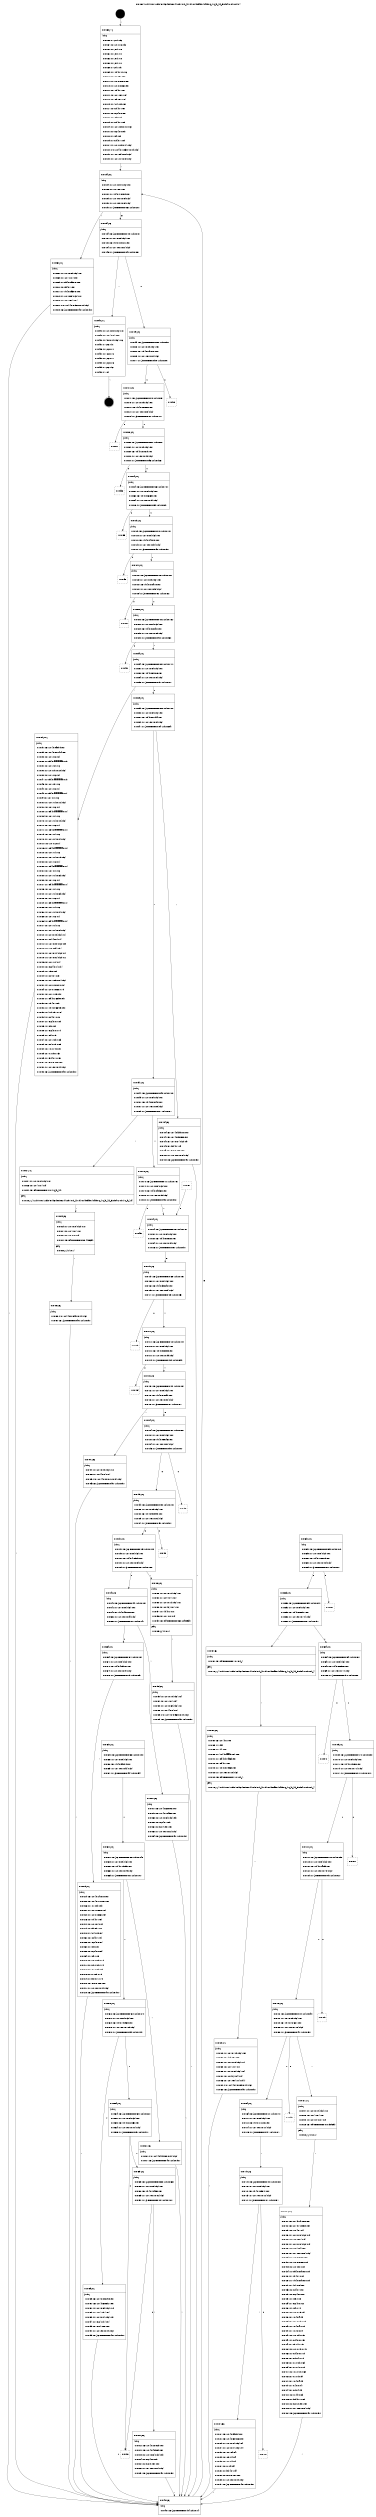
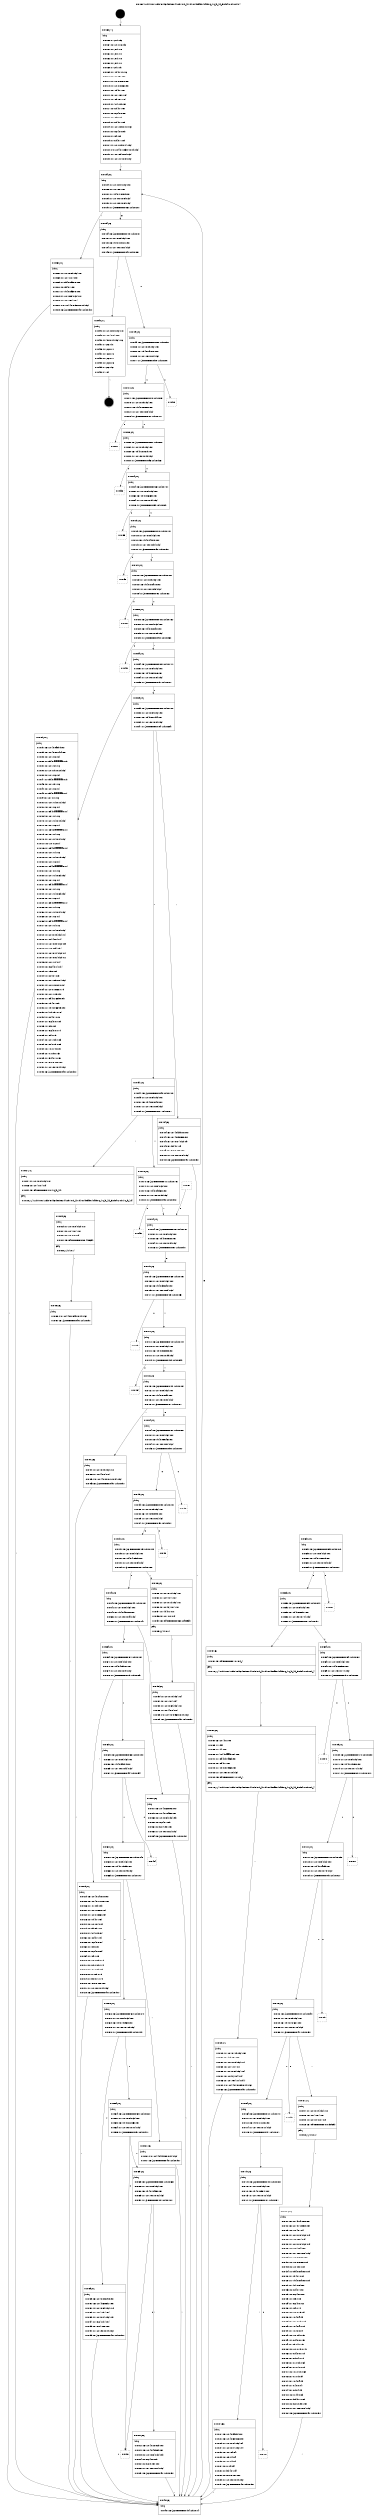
none -> (122, 1709)
none -> (152, 1861)
